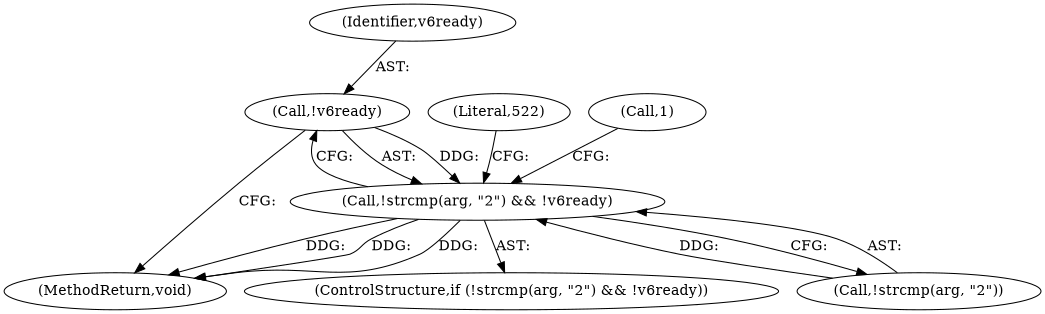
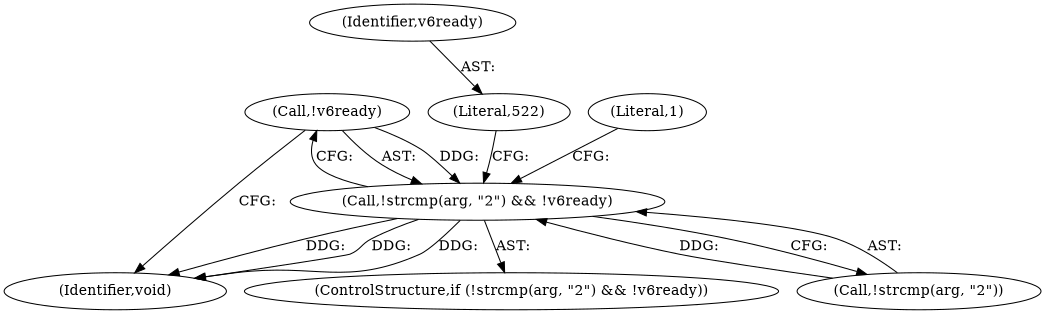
(374, 64) -> (452, 64)
(647, 112) -> (647, 112)
(115, 291) -> (115, 291)
